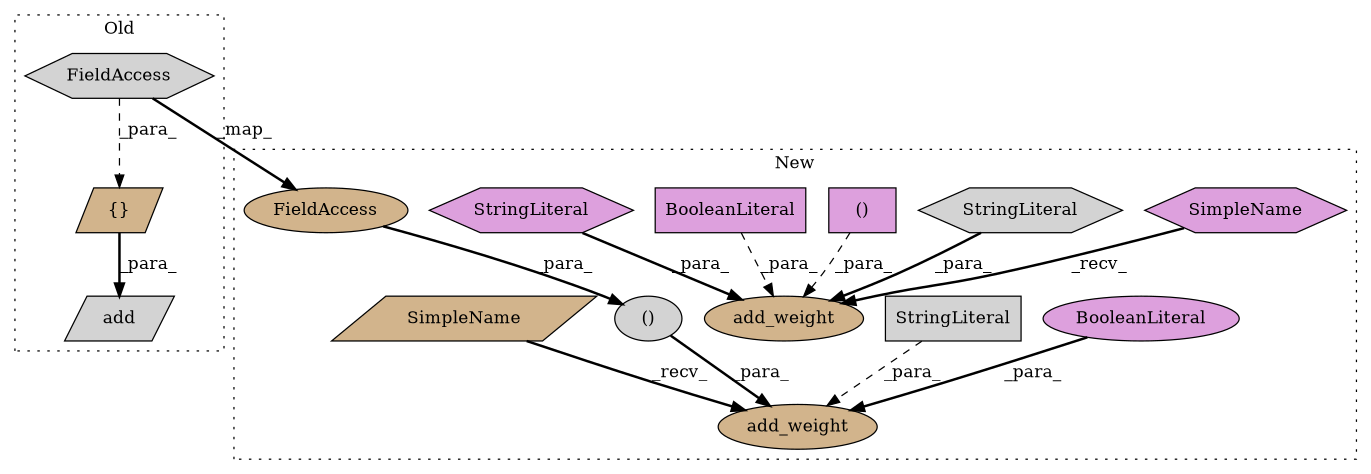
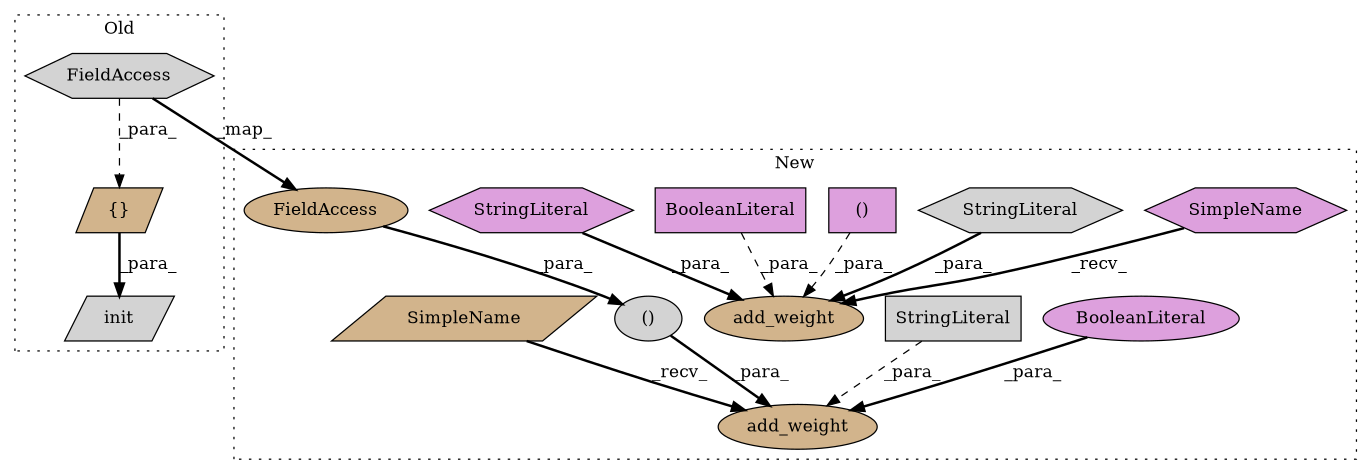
(119, 319) -> (119, 319)
